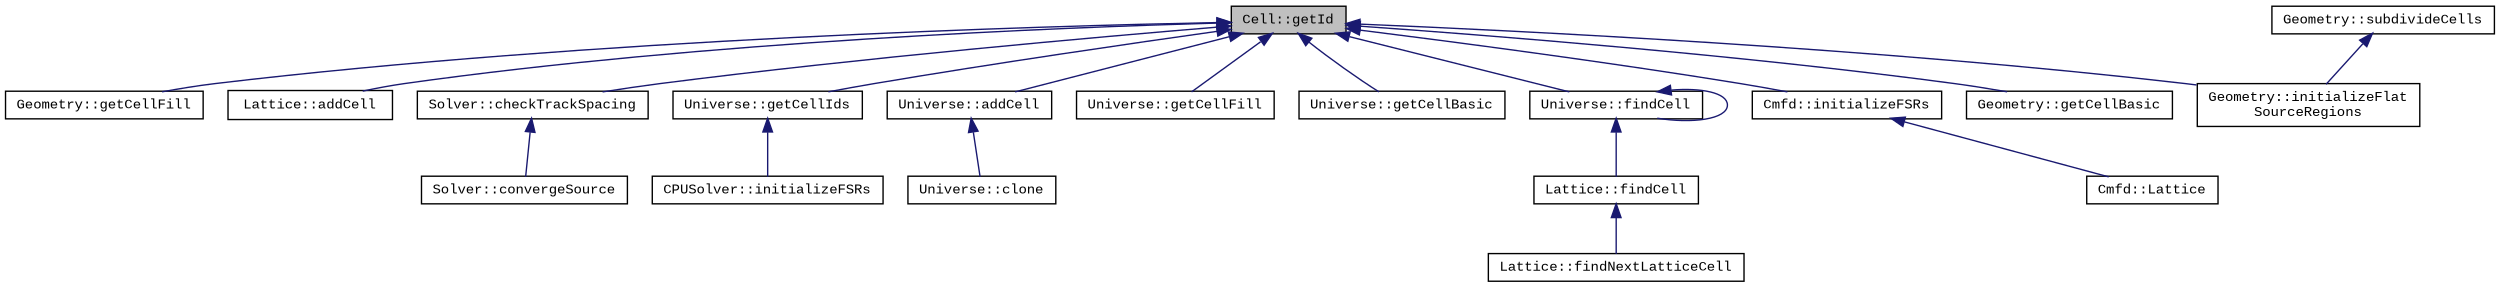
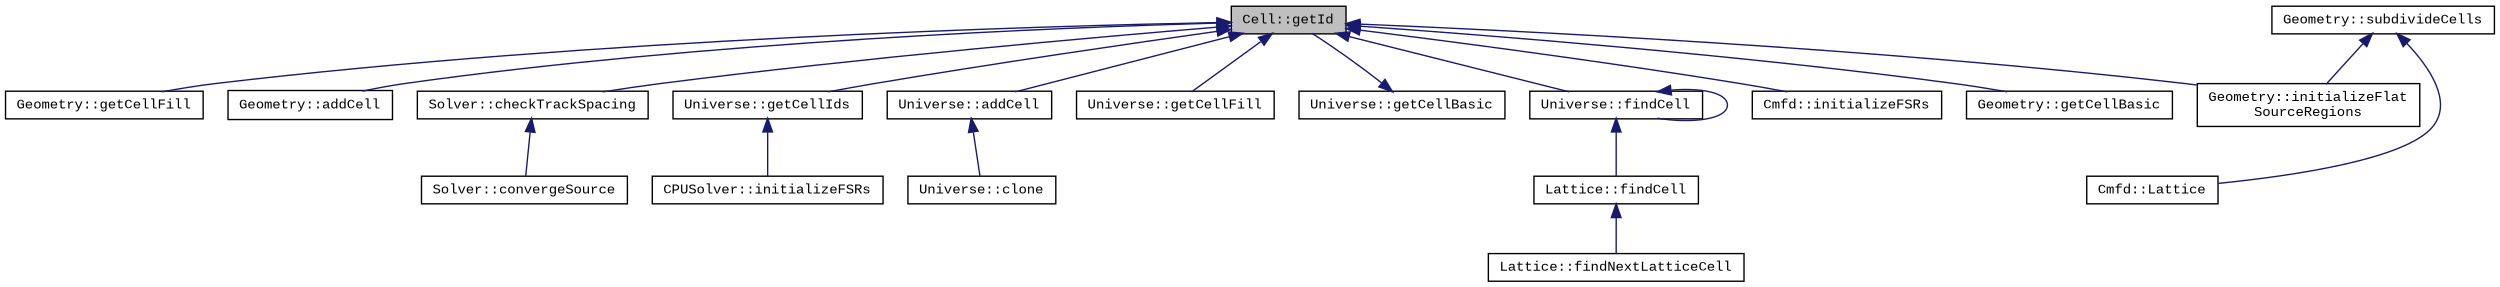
(1343, 68) -> (1347, 57)
(310, 105) -> (310, 105)
(2007, 149) -> (2376, 156)
